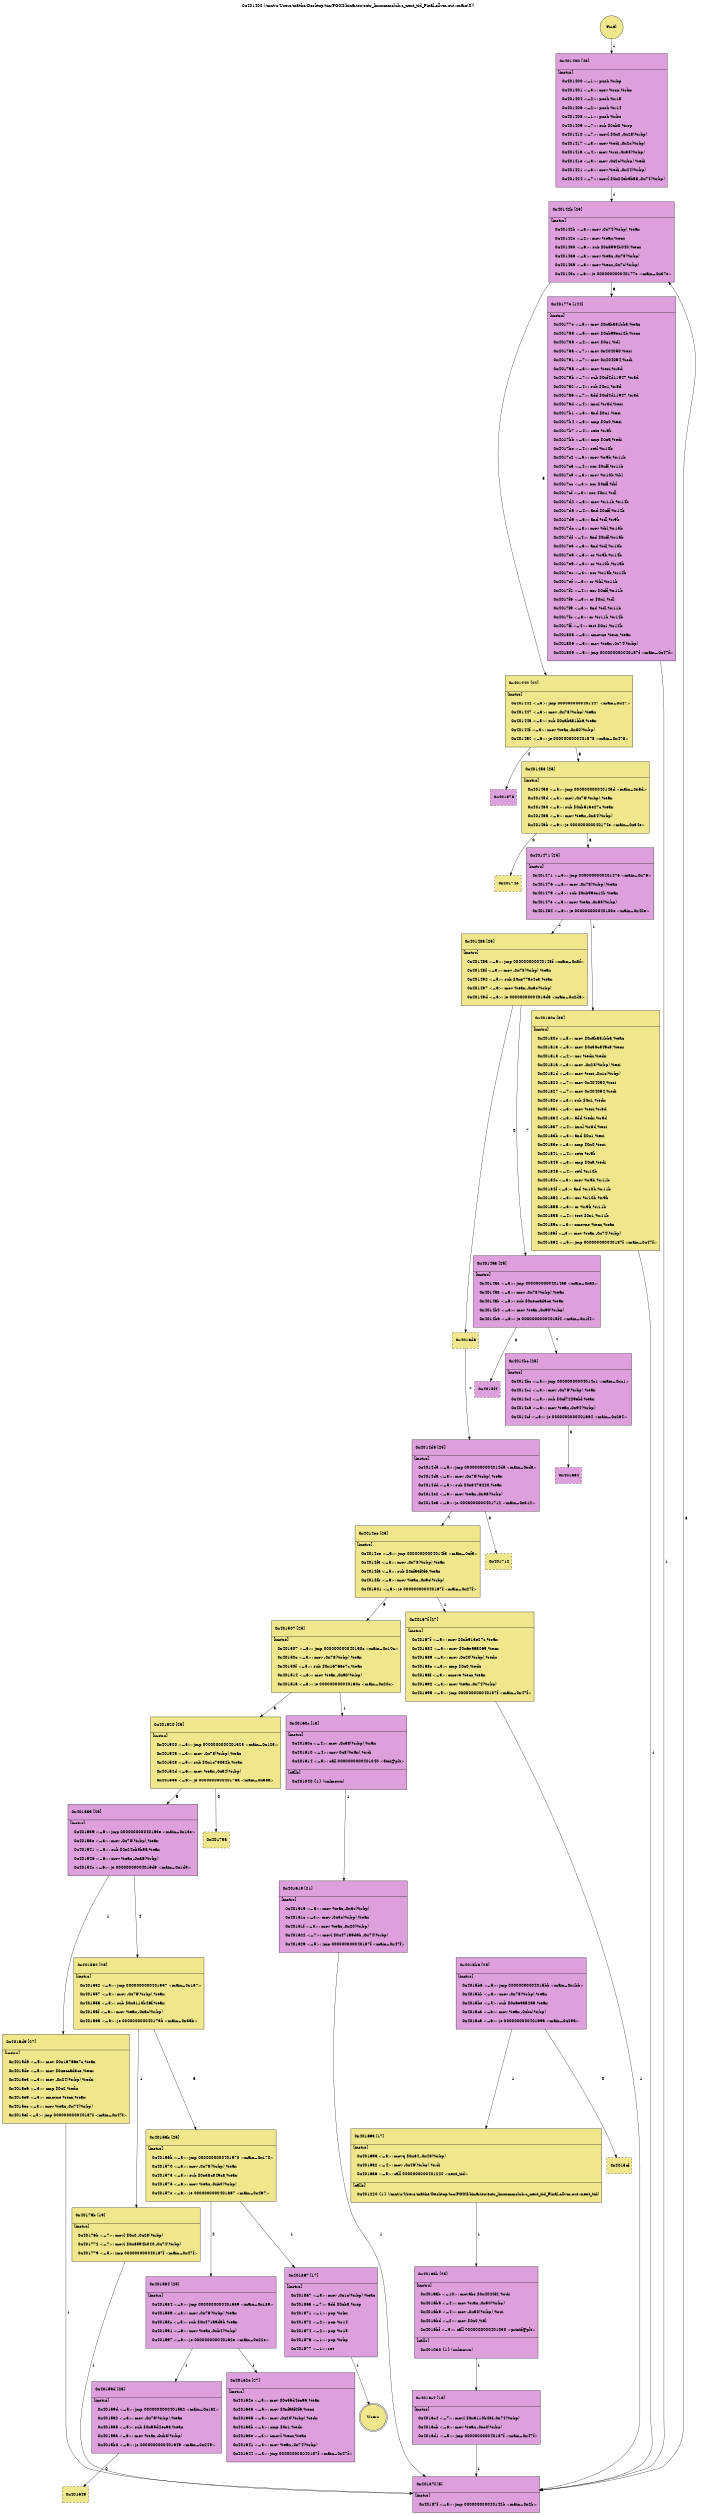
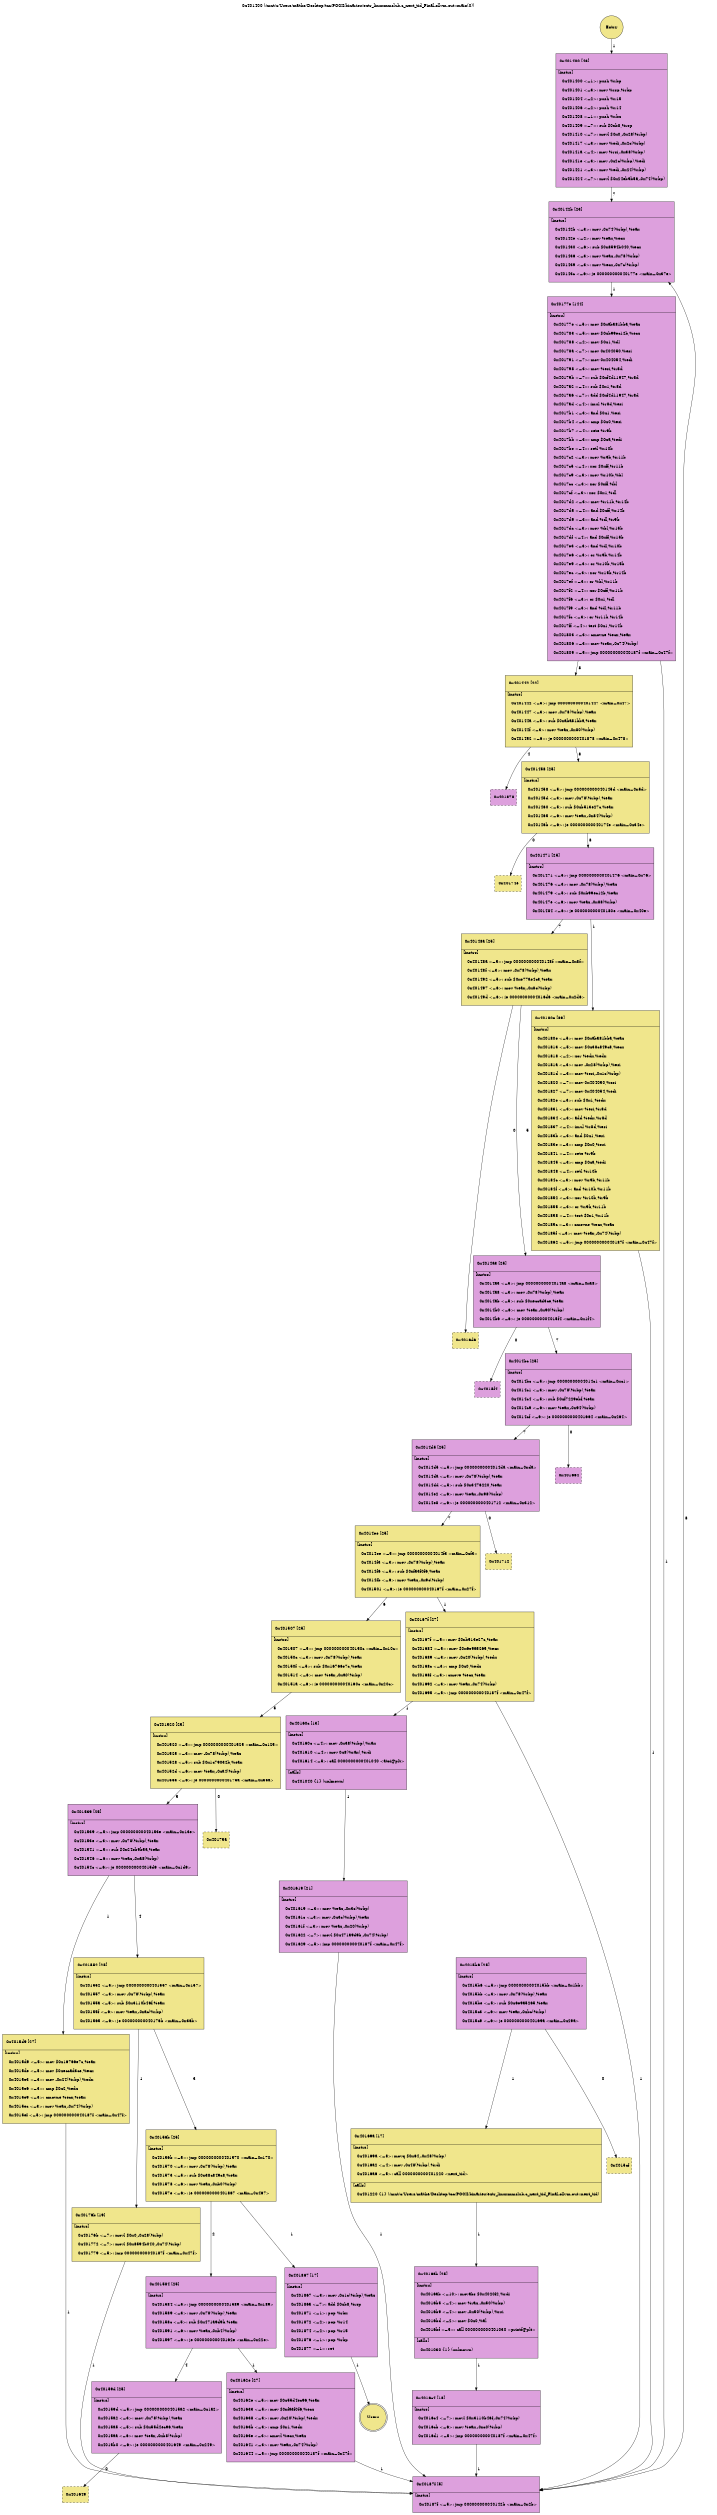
(612, 27) -> (612, 27)
(614, 194) -> (614, 194)
(614, 289) -> (614, 289)
(499, 475) -> (577, 667)
(527, 1131) -> (527, 1131)
(466, 1393) -> (523, 1431)
(341, 1703) -> (404, 1708)
(186, 2365) -> (186, 2365)
none -> (382, 2472)
